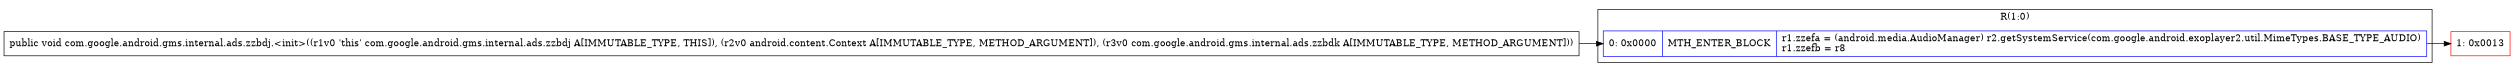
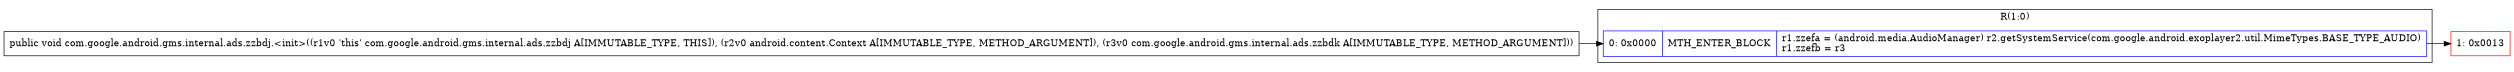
(1814, 48) -> (1814, 48)
